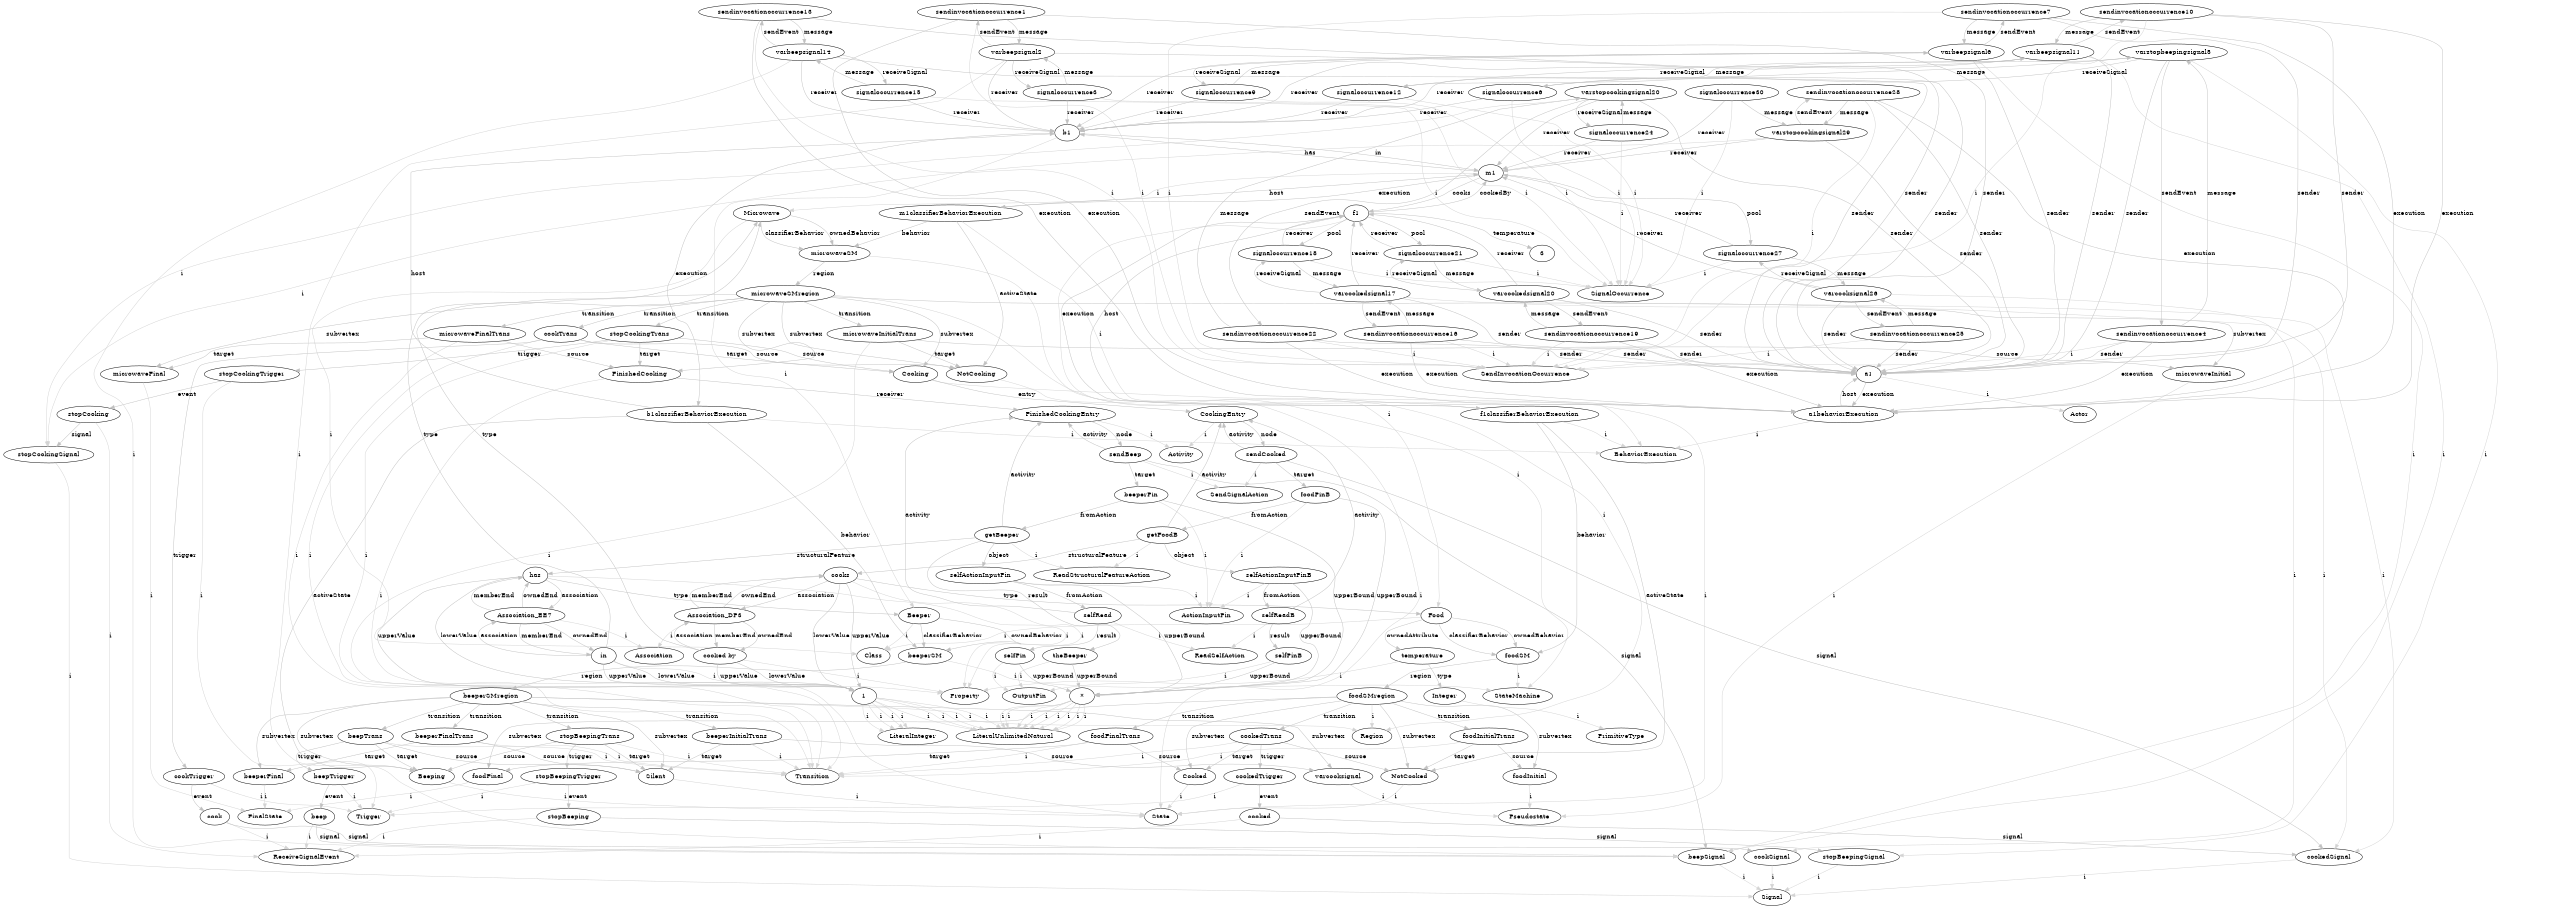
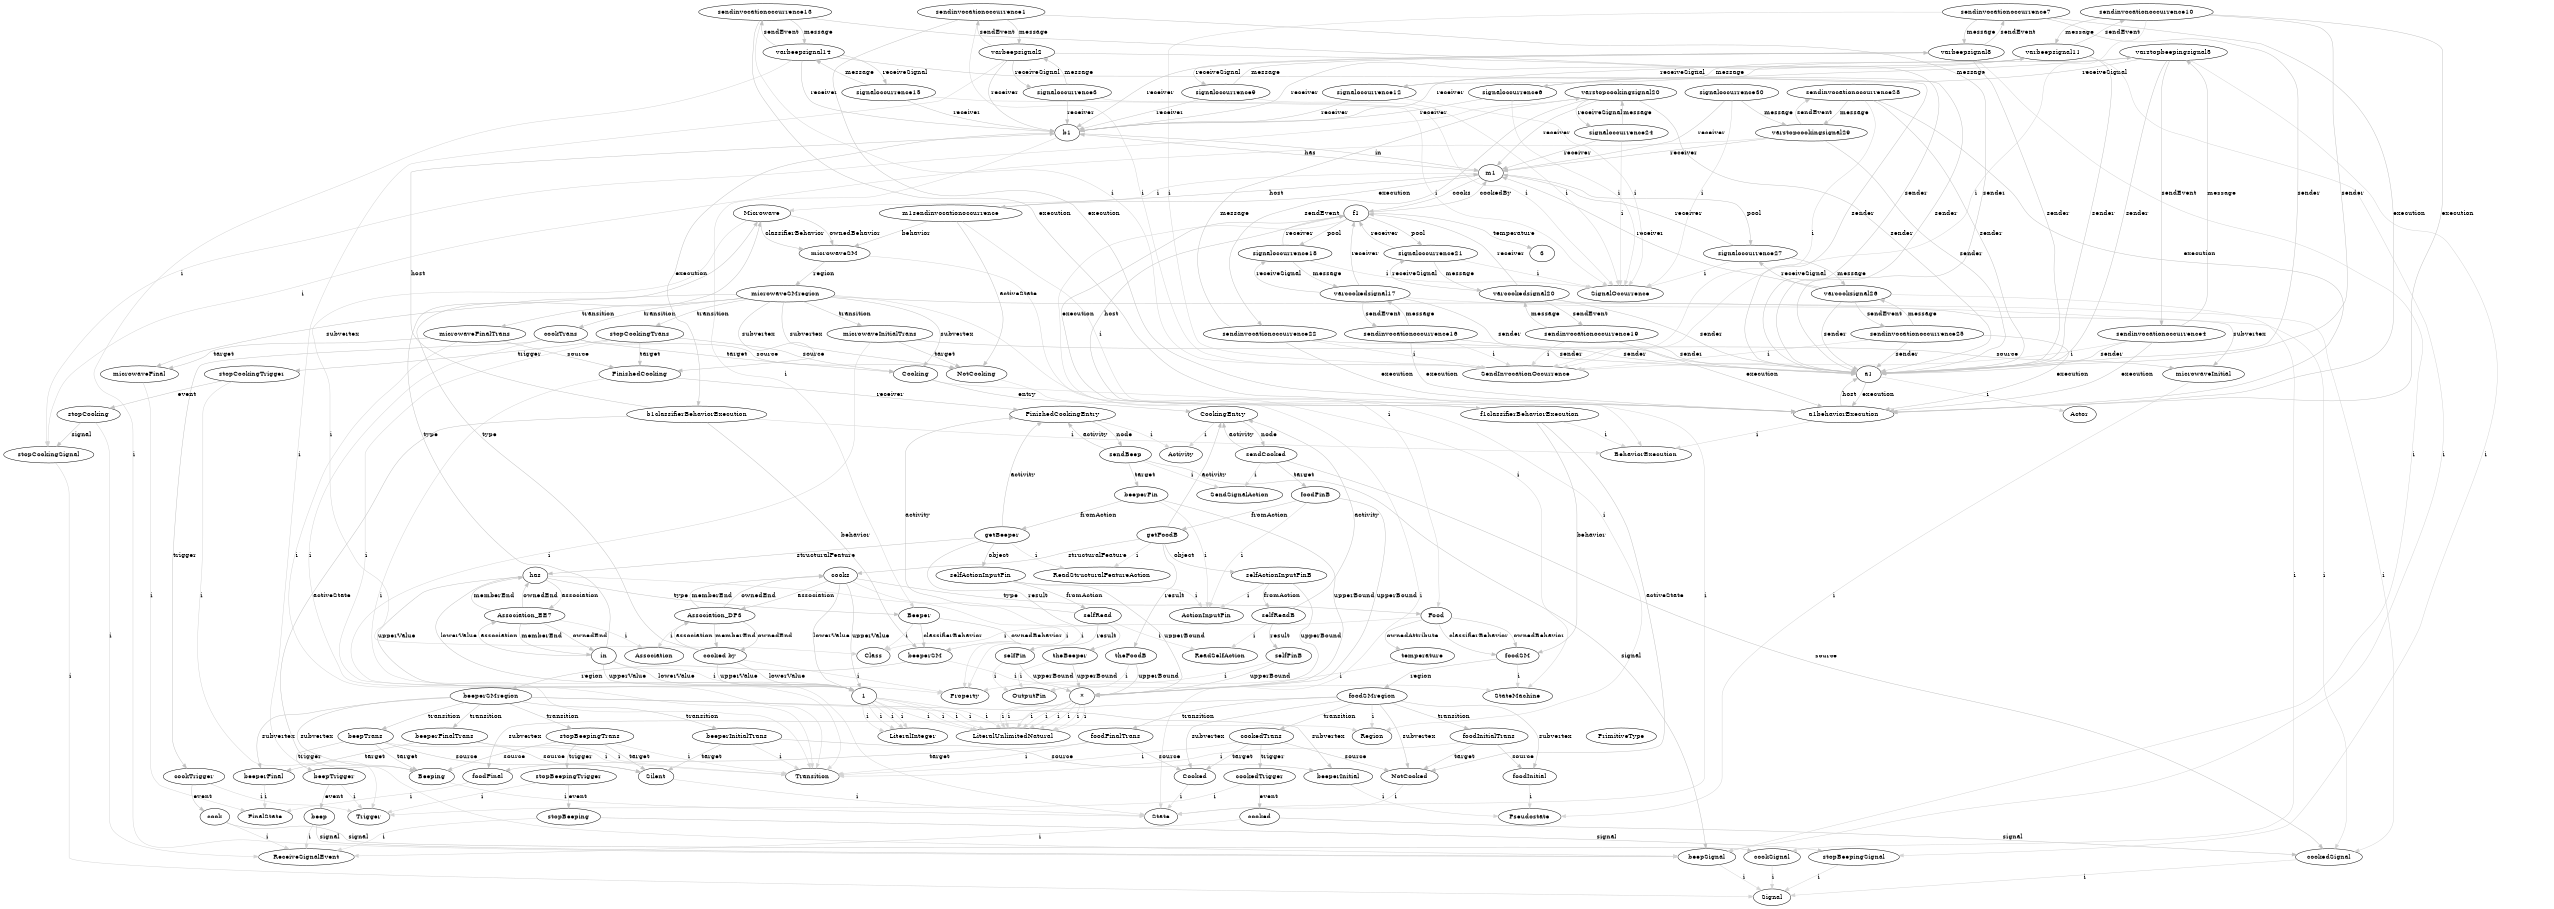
(1966, 52) -> (1966, 52)
(951, 213) -> (951, 213)
none -> (2027, 380)
none -> (1131, 656)
(1826, 656) -> (1826, 656)
(1445, 696) -> none
(604, 717) -> none
(1338, 777) -> (1338, 777)
